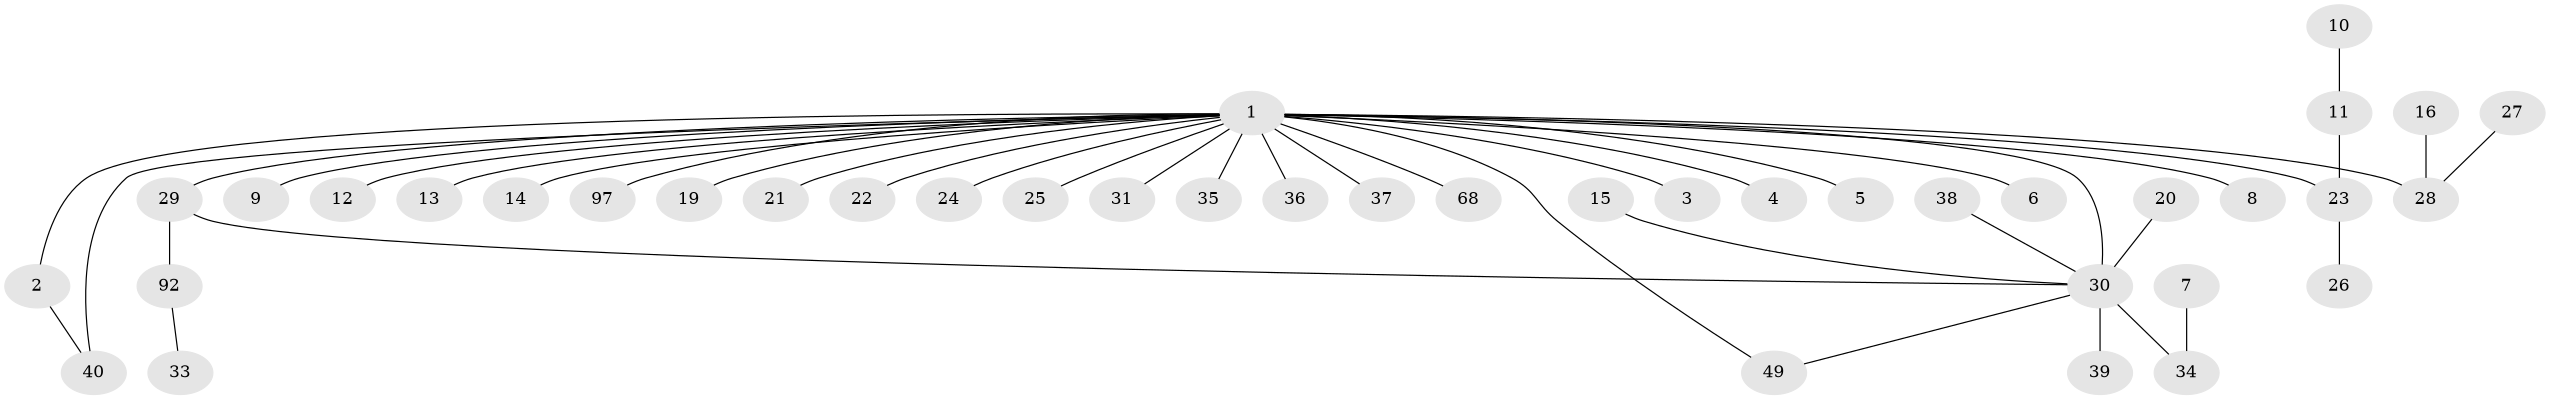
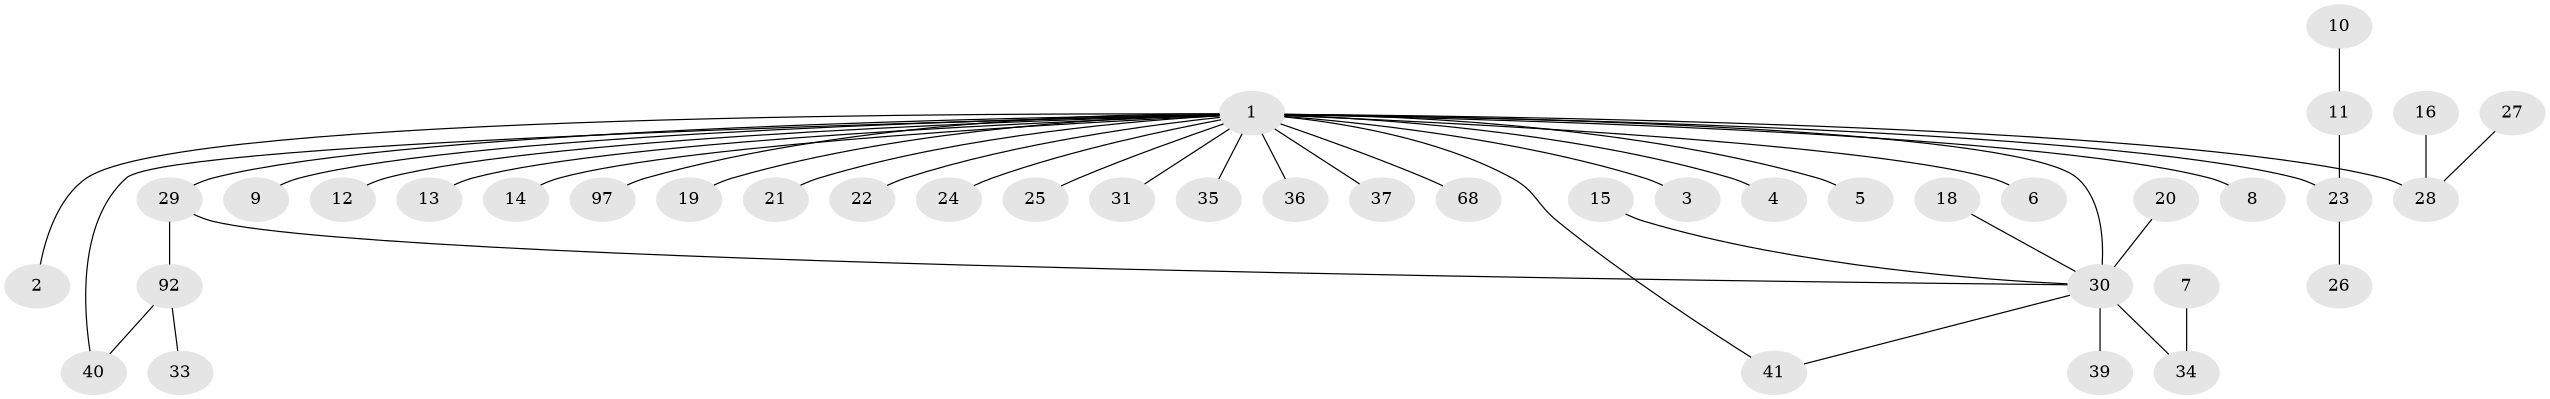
(1947, 200) -> (1947, 200)
(66, 330) -> (132, 330)
(1774, 373) -> (1774, 373)
